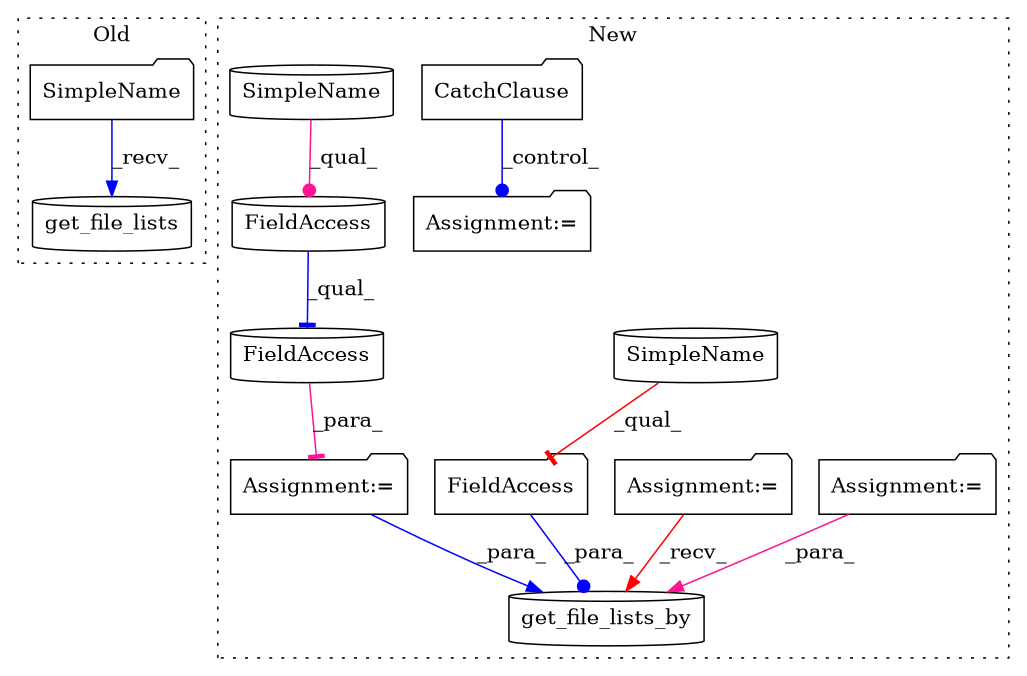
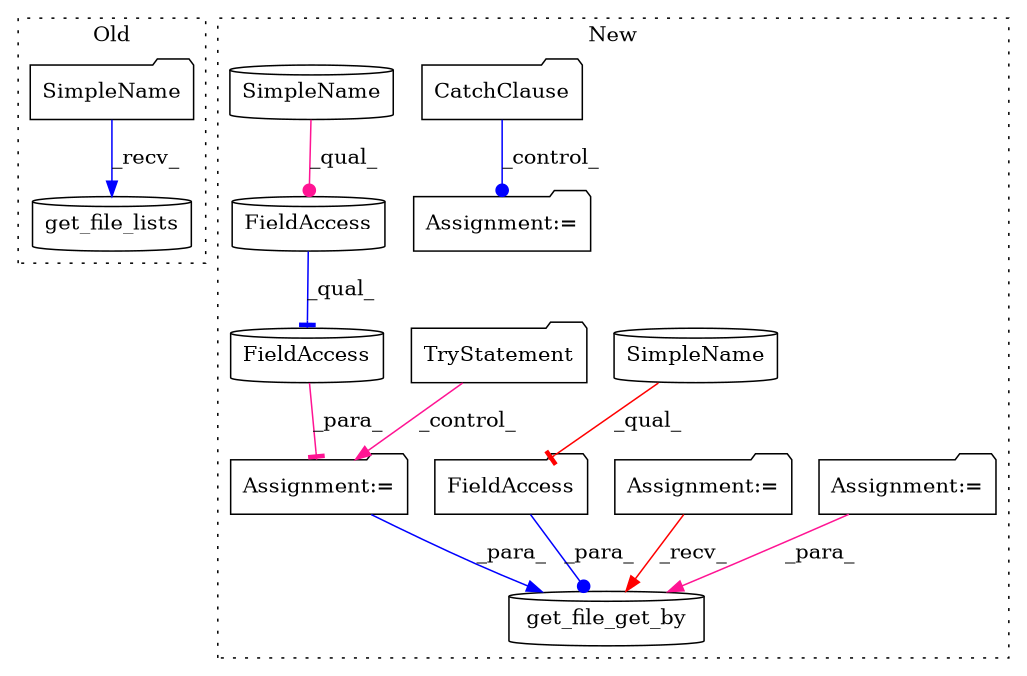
none -> (499, 355)
(607, 619) -> (607, 619)
